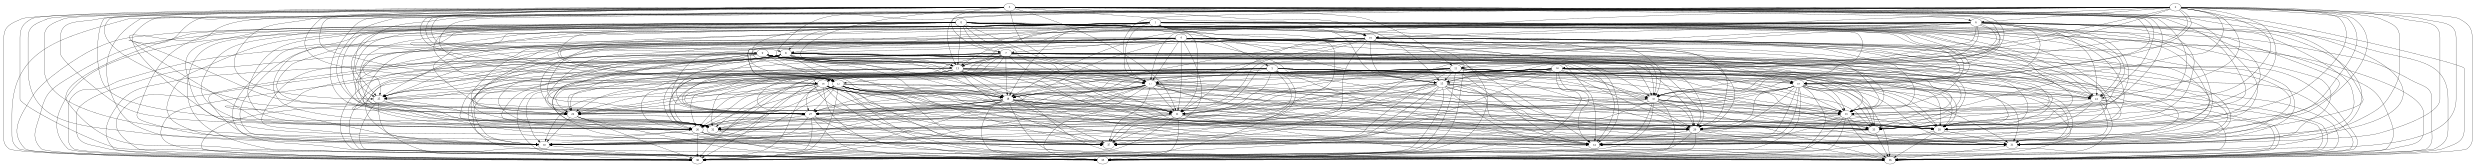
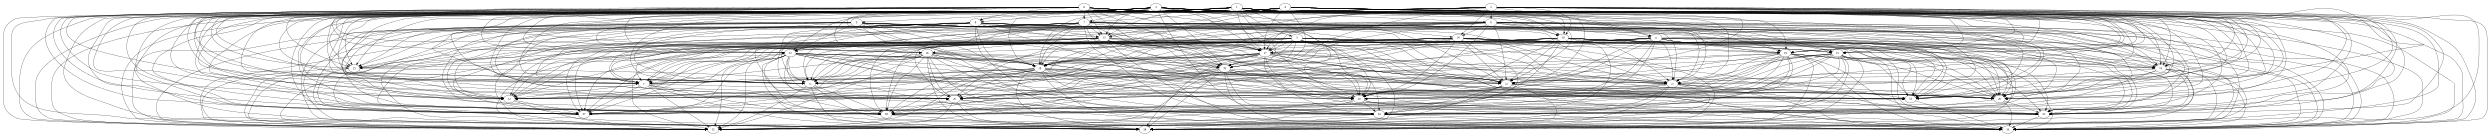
(1065, 46) -> (1156, 85)
(1050, 121) -> (1318, 41)
